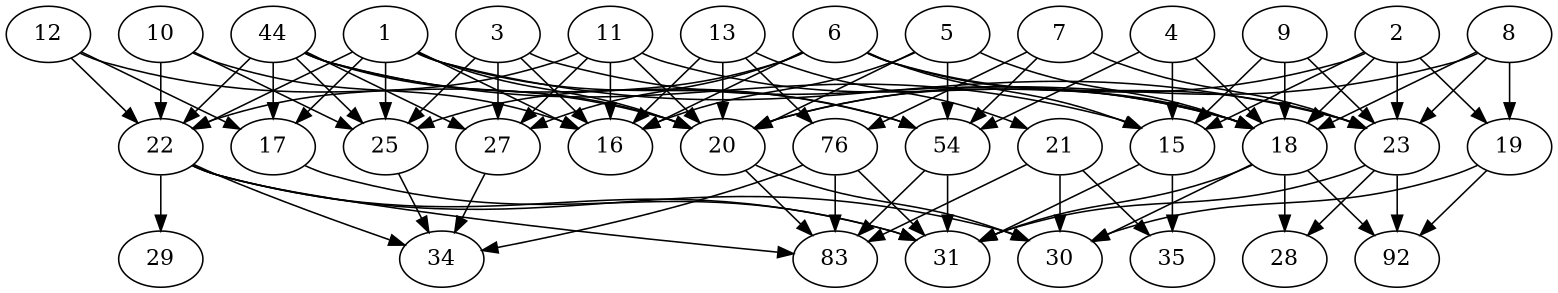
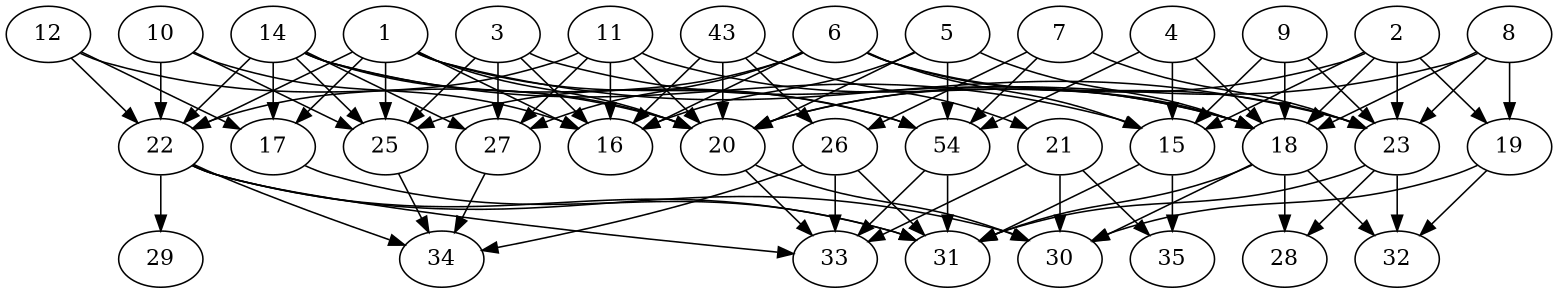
(273, 34) -> (273, 34)
(723, 34) -> (723, 34)
(835, 147) -> (835, 147)
(835, 259) -> (835, 259)
(1397, 259) -> (1397, 259)
